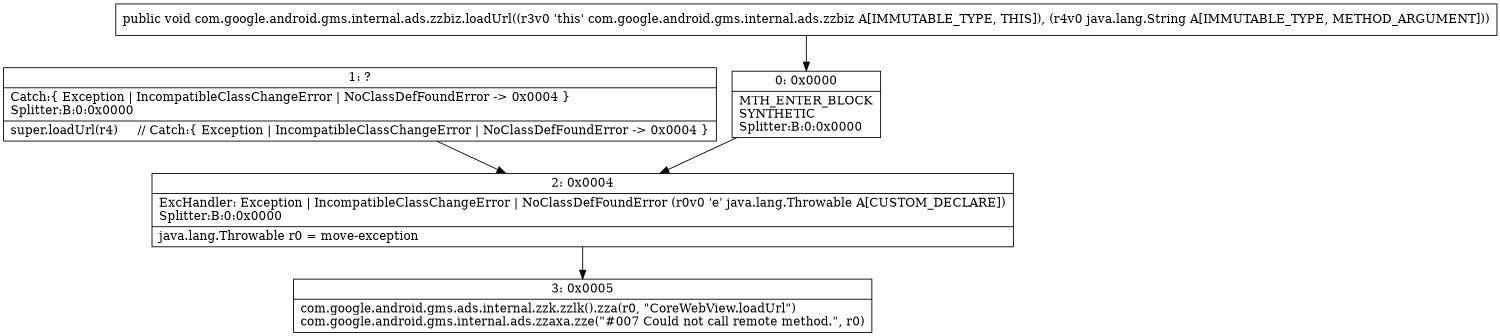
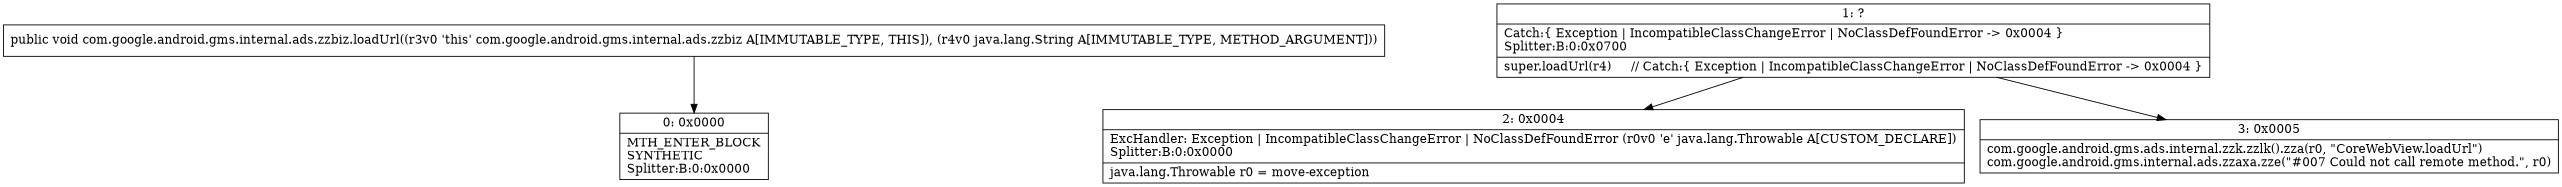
(73, 111) -> (1566, 47)
(702, 154) -> none
(583, 259) -> (2077, 97)
